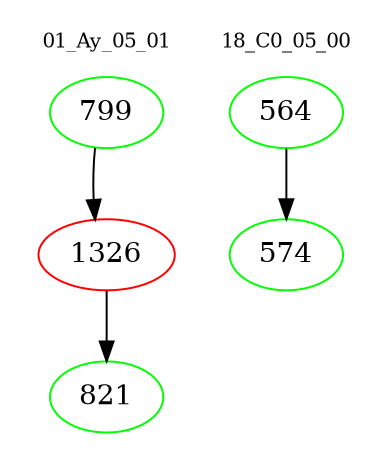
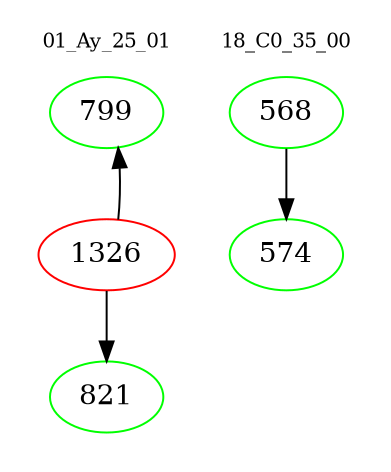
(107, 42) -> (107, 42)
(286, 42) -> (286, 42)
(286, 113) -> (286, 113)
(93, 174) -> (120, 194)
